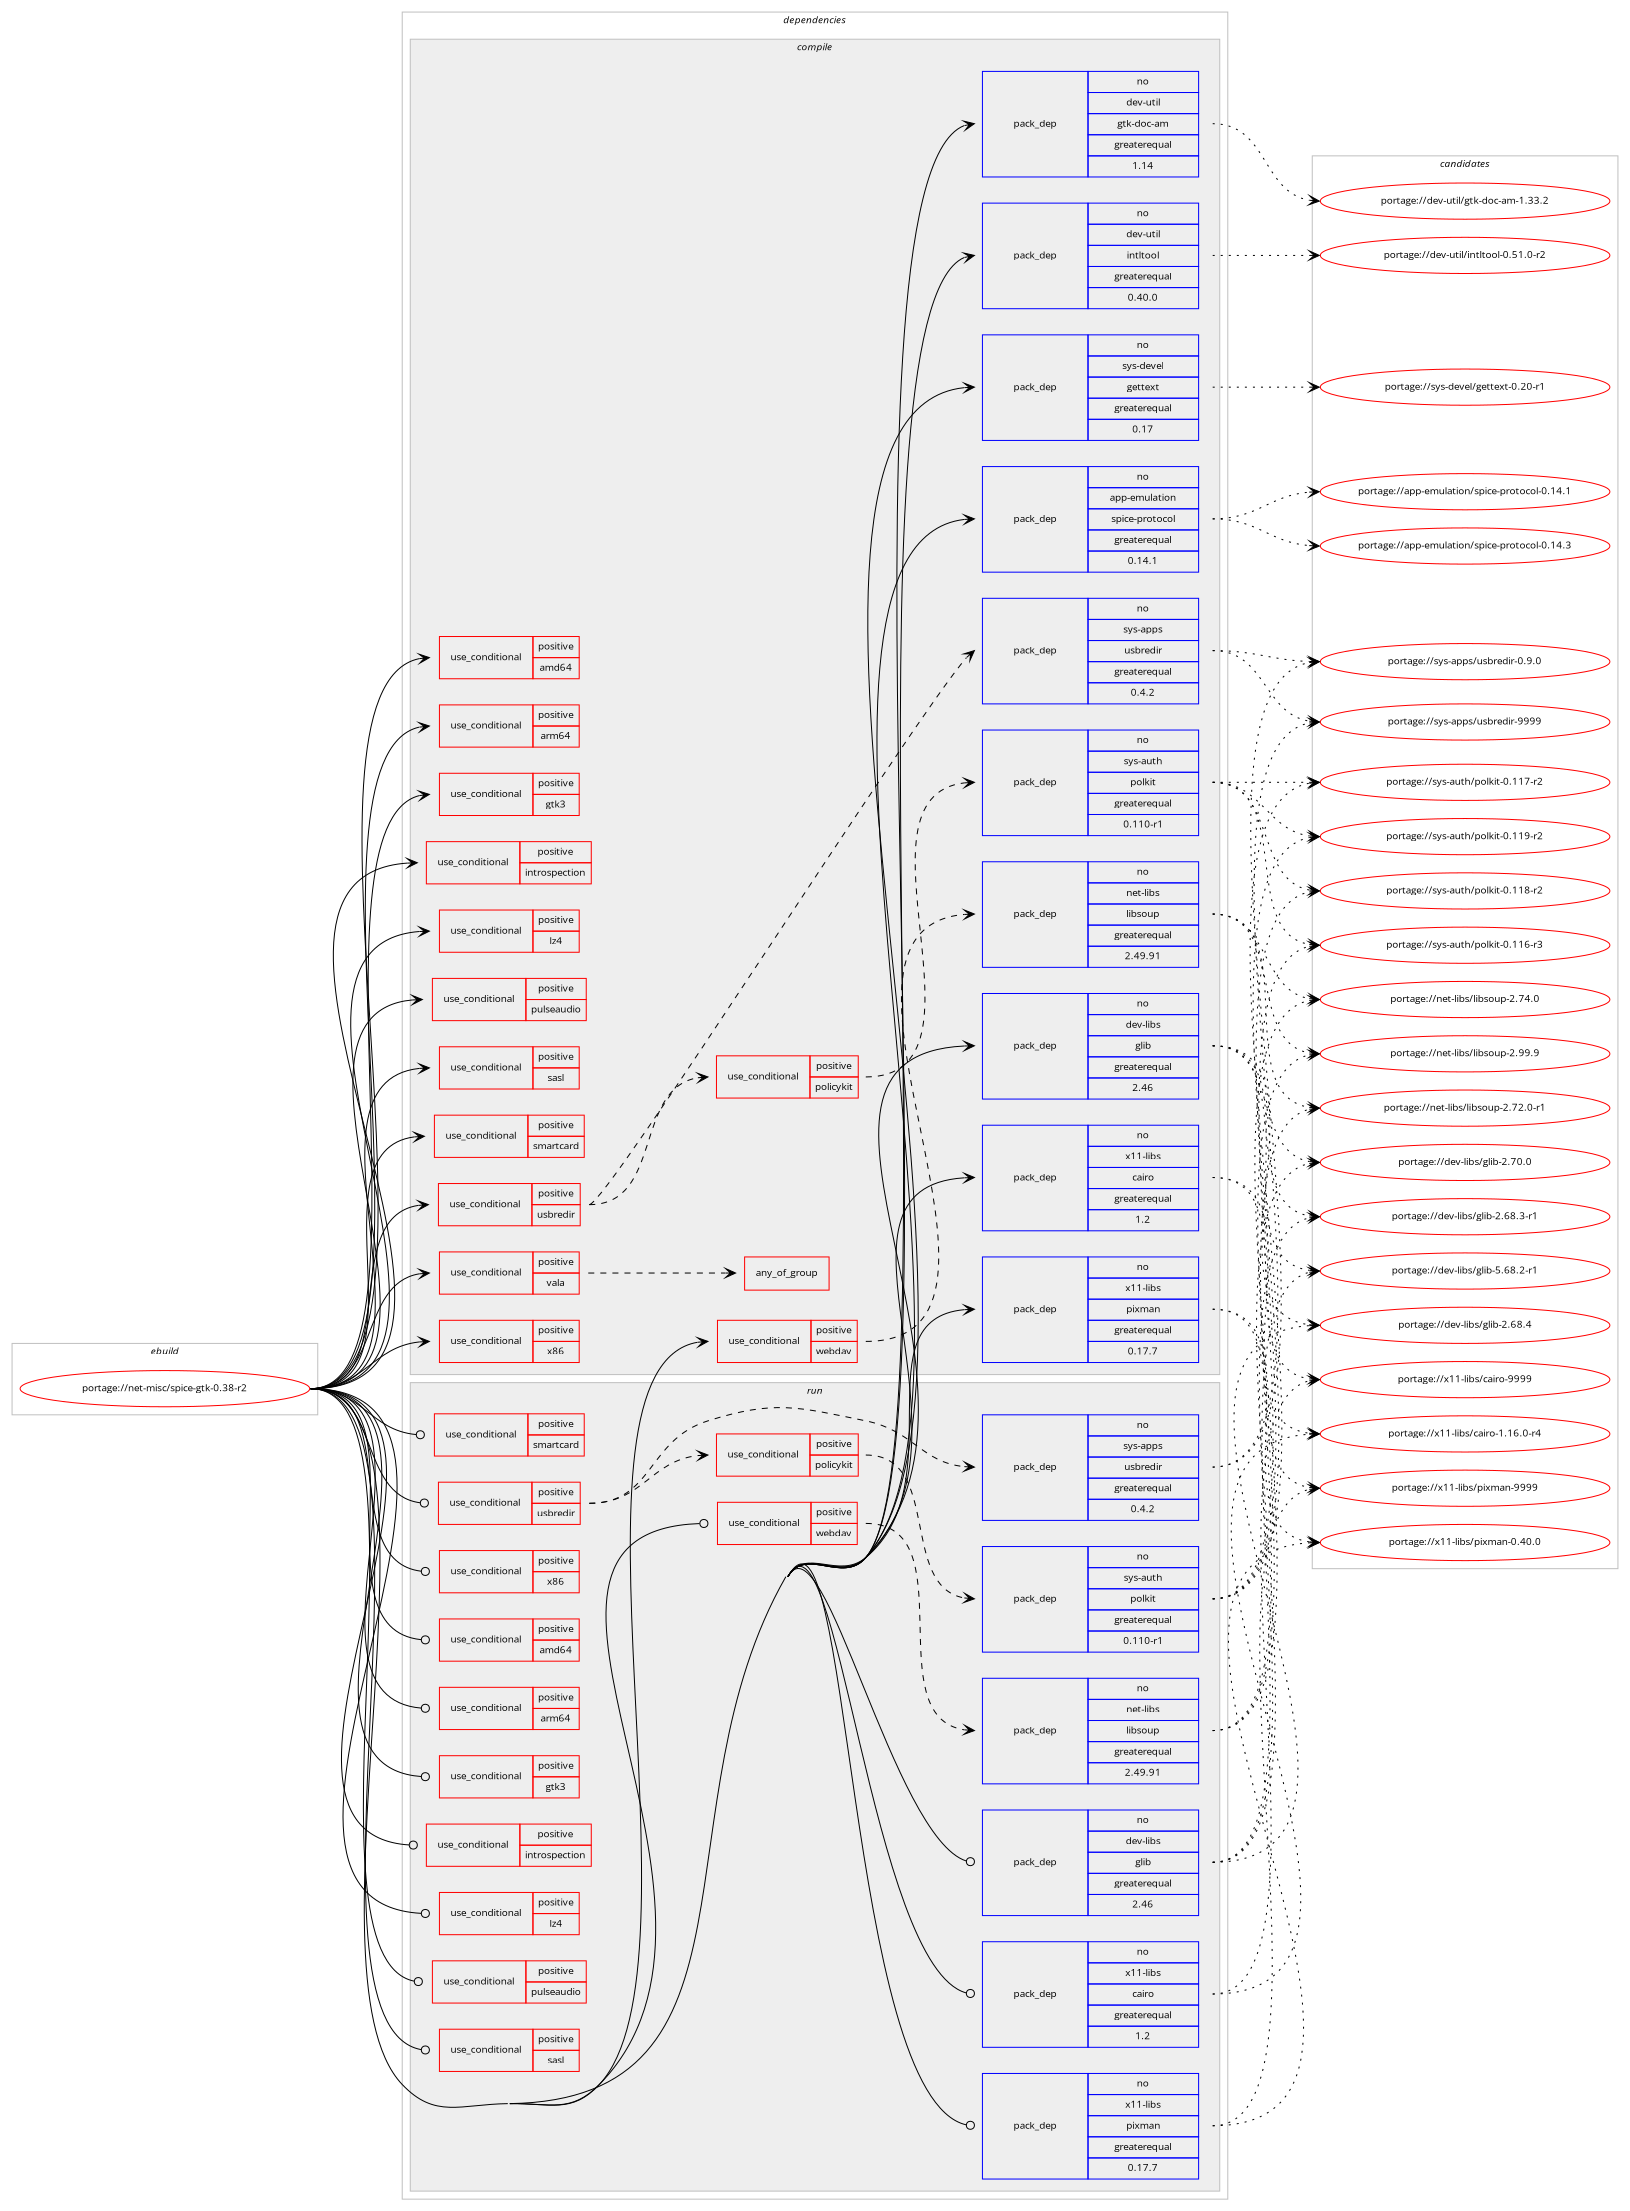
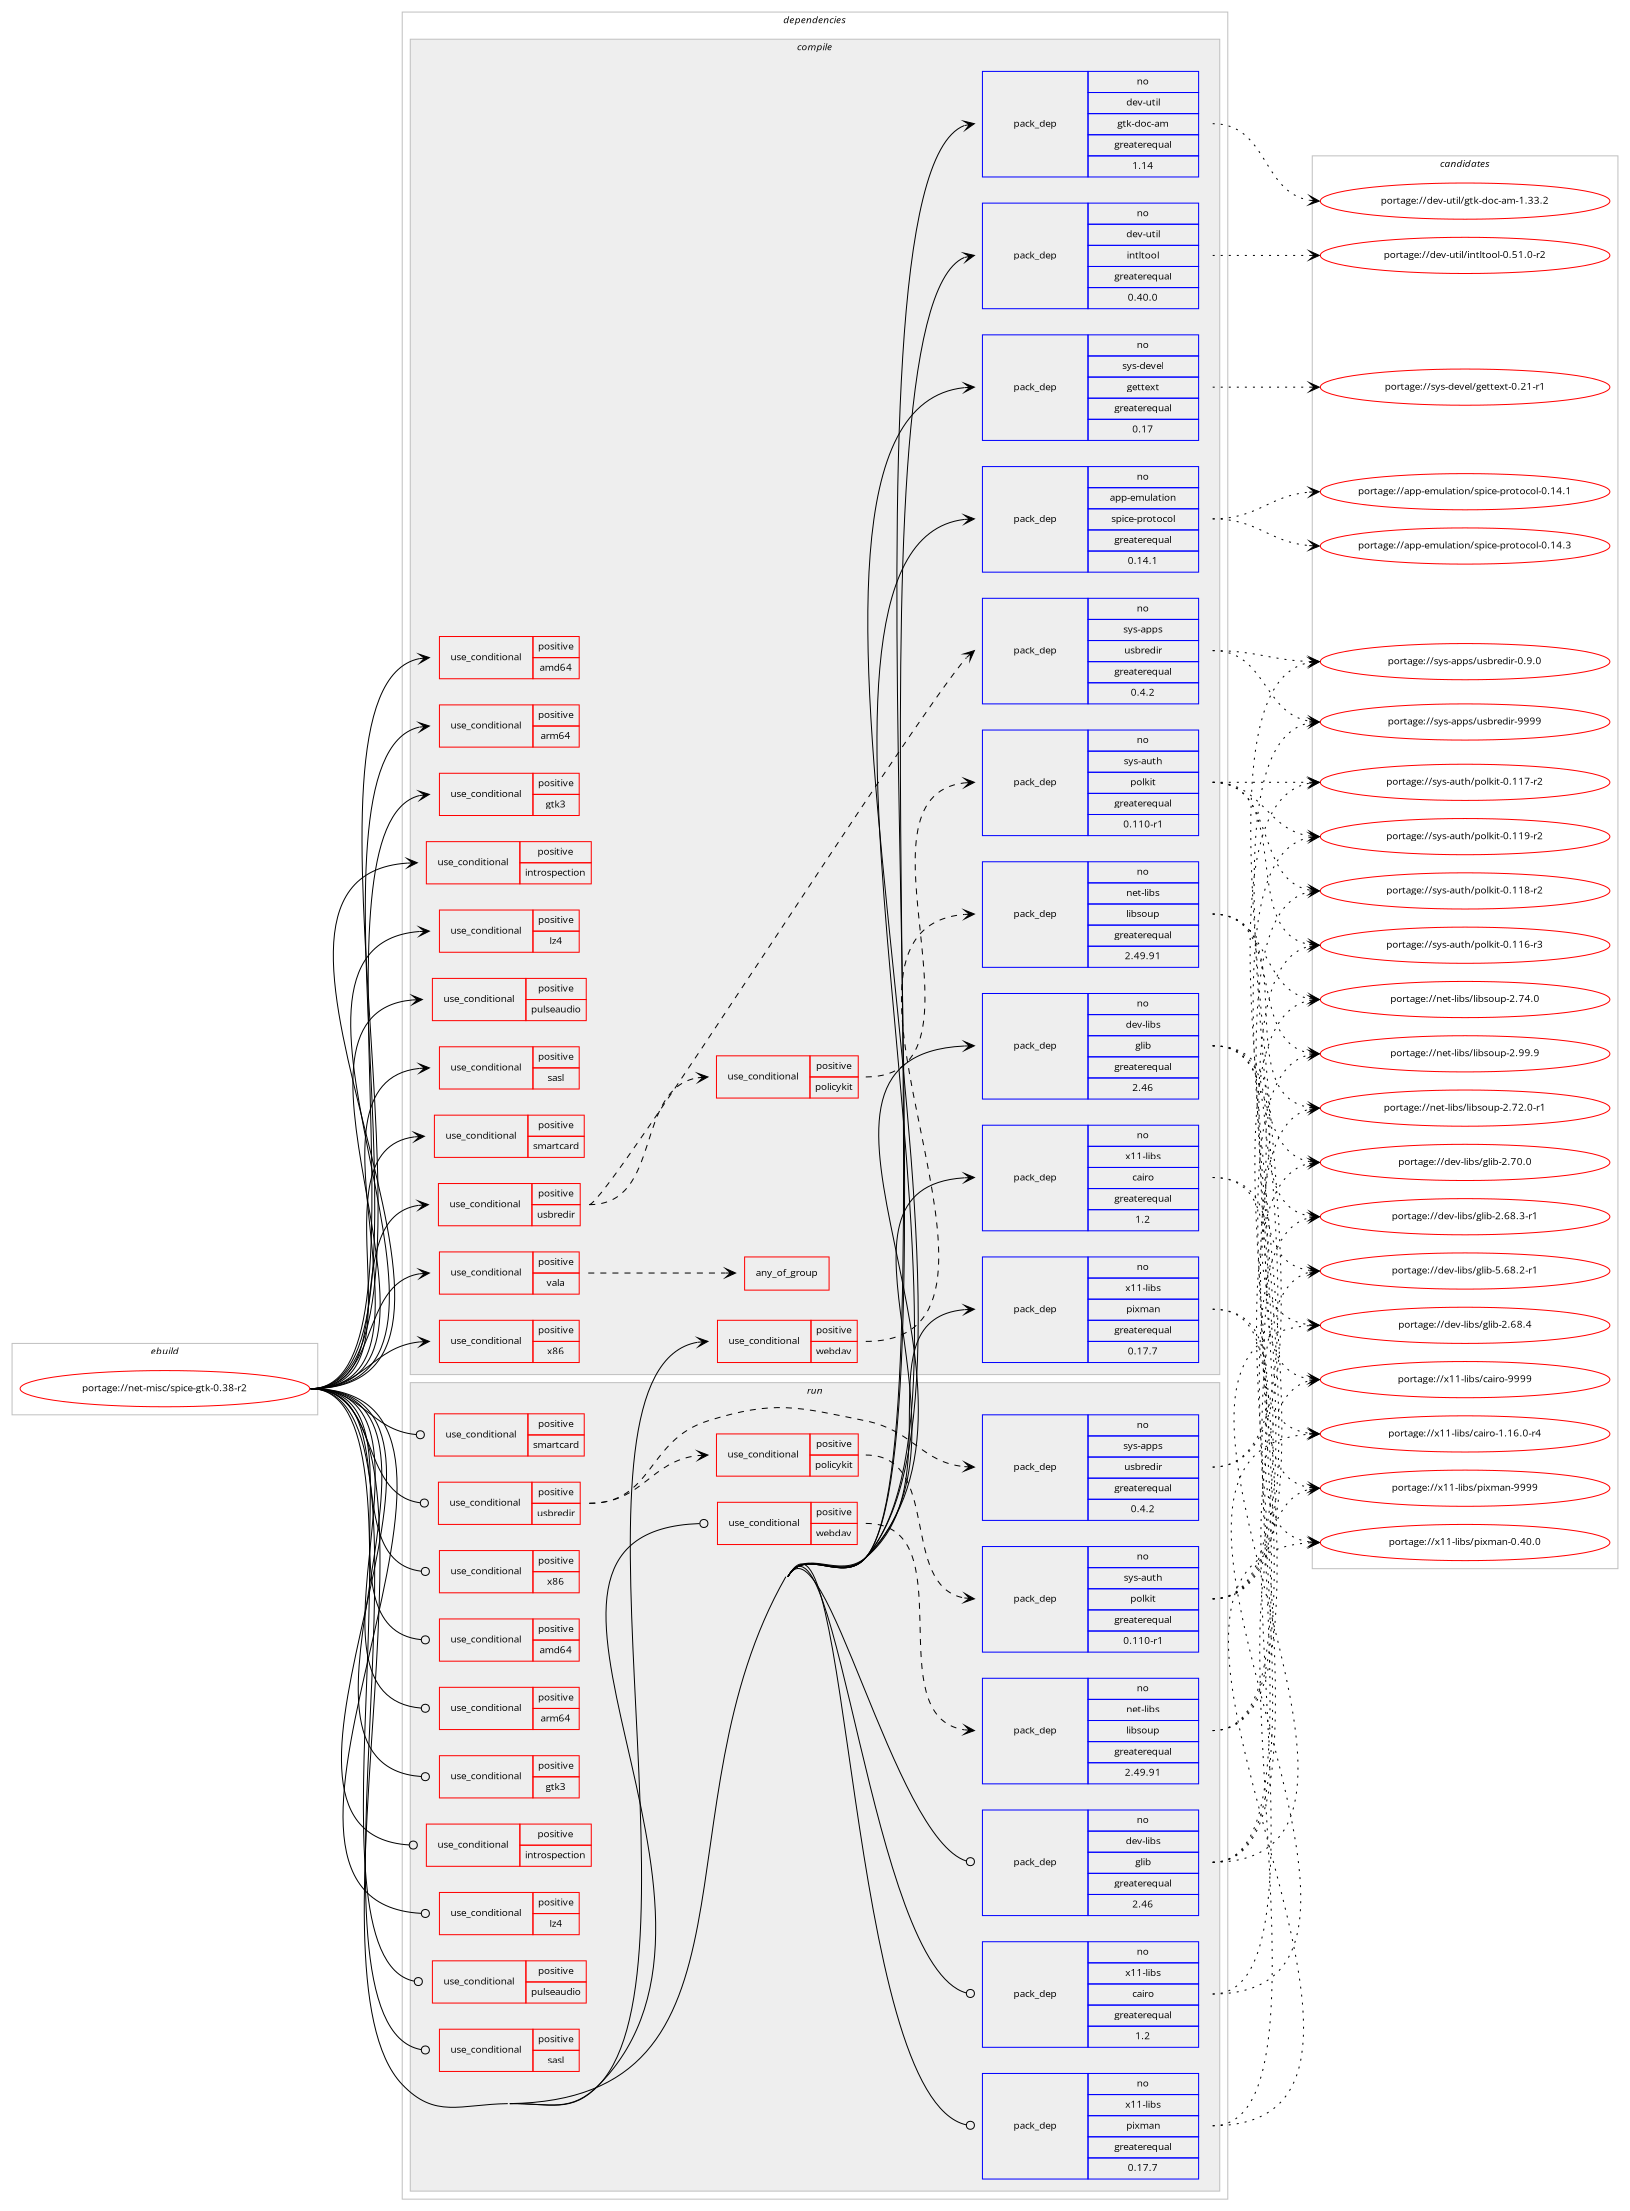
(1465, 387) -> (1465, 387)
